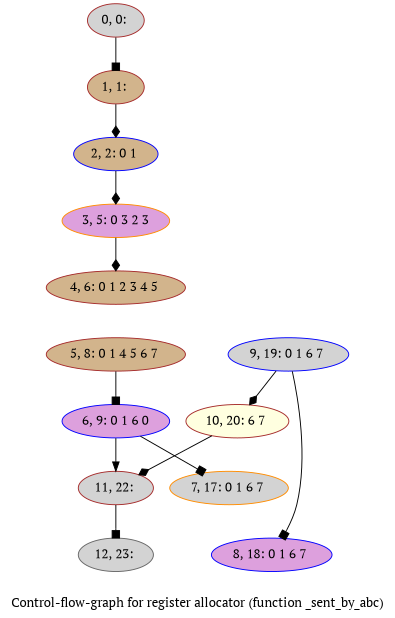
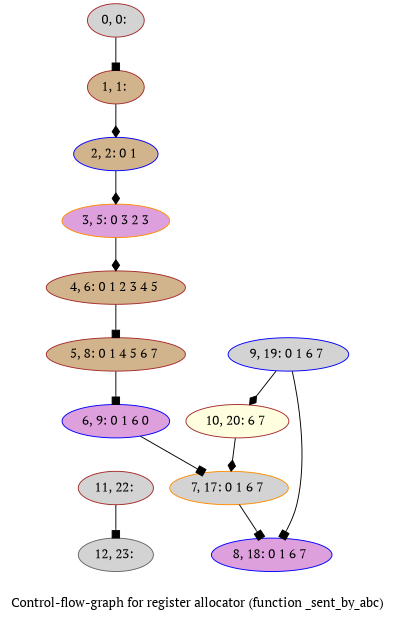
none -> (116, 316)
(116, 450) -> none
(180, 453) -> (234, 449)
none -> (248, 518)
